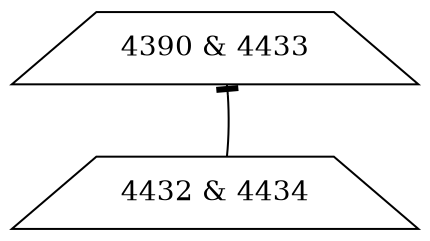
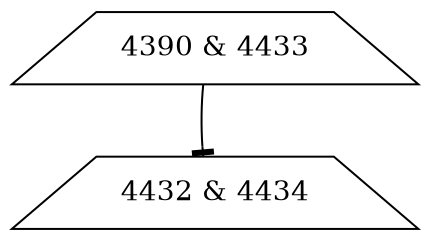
(229, 126) -> (202, 116)
